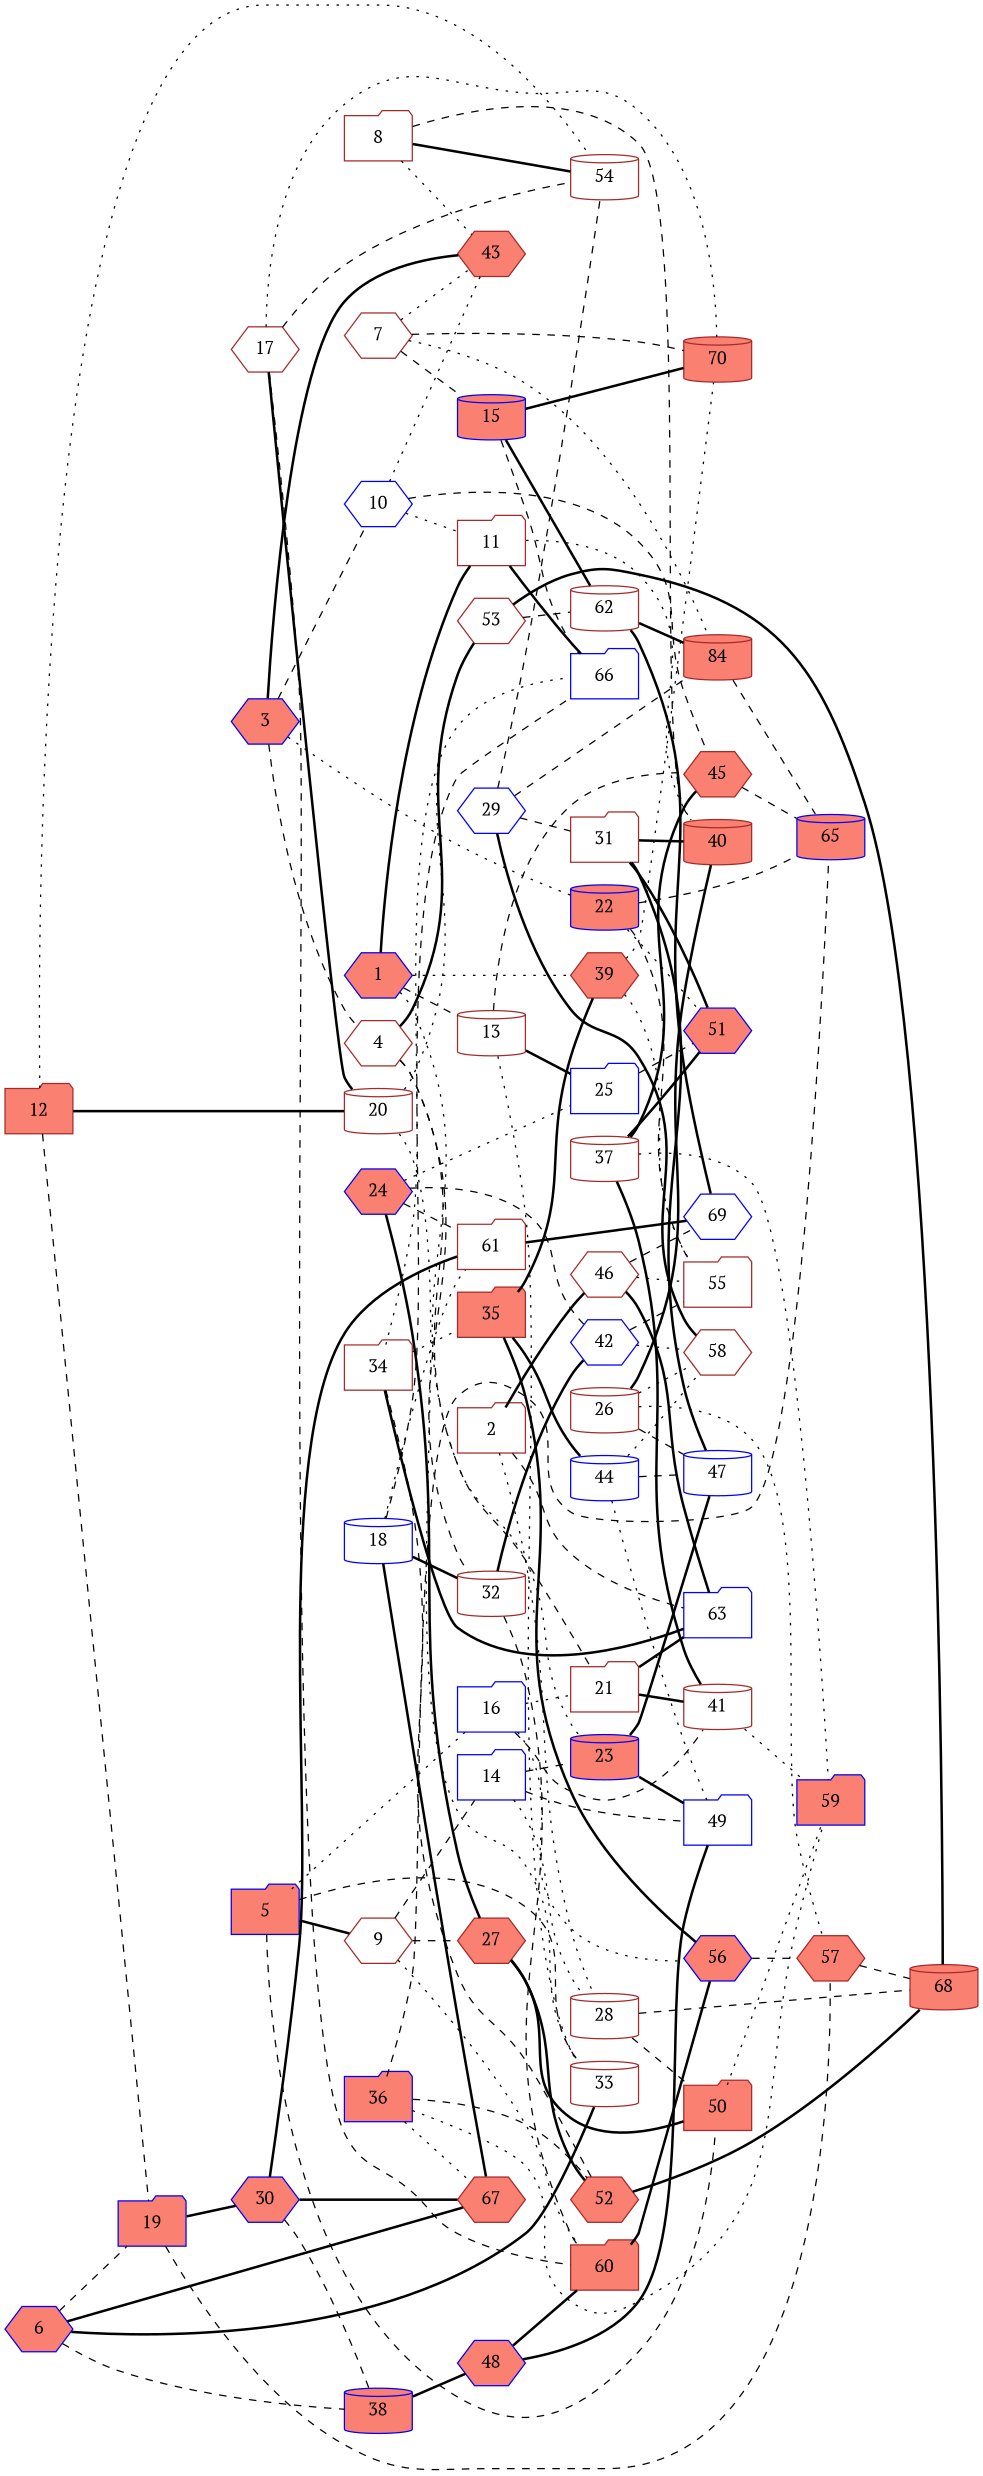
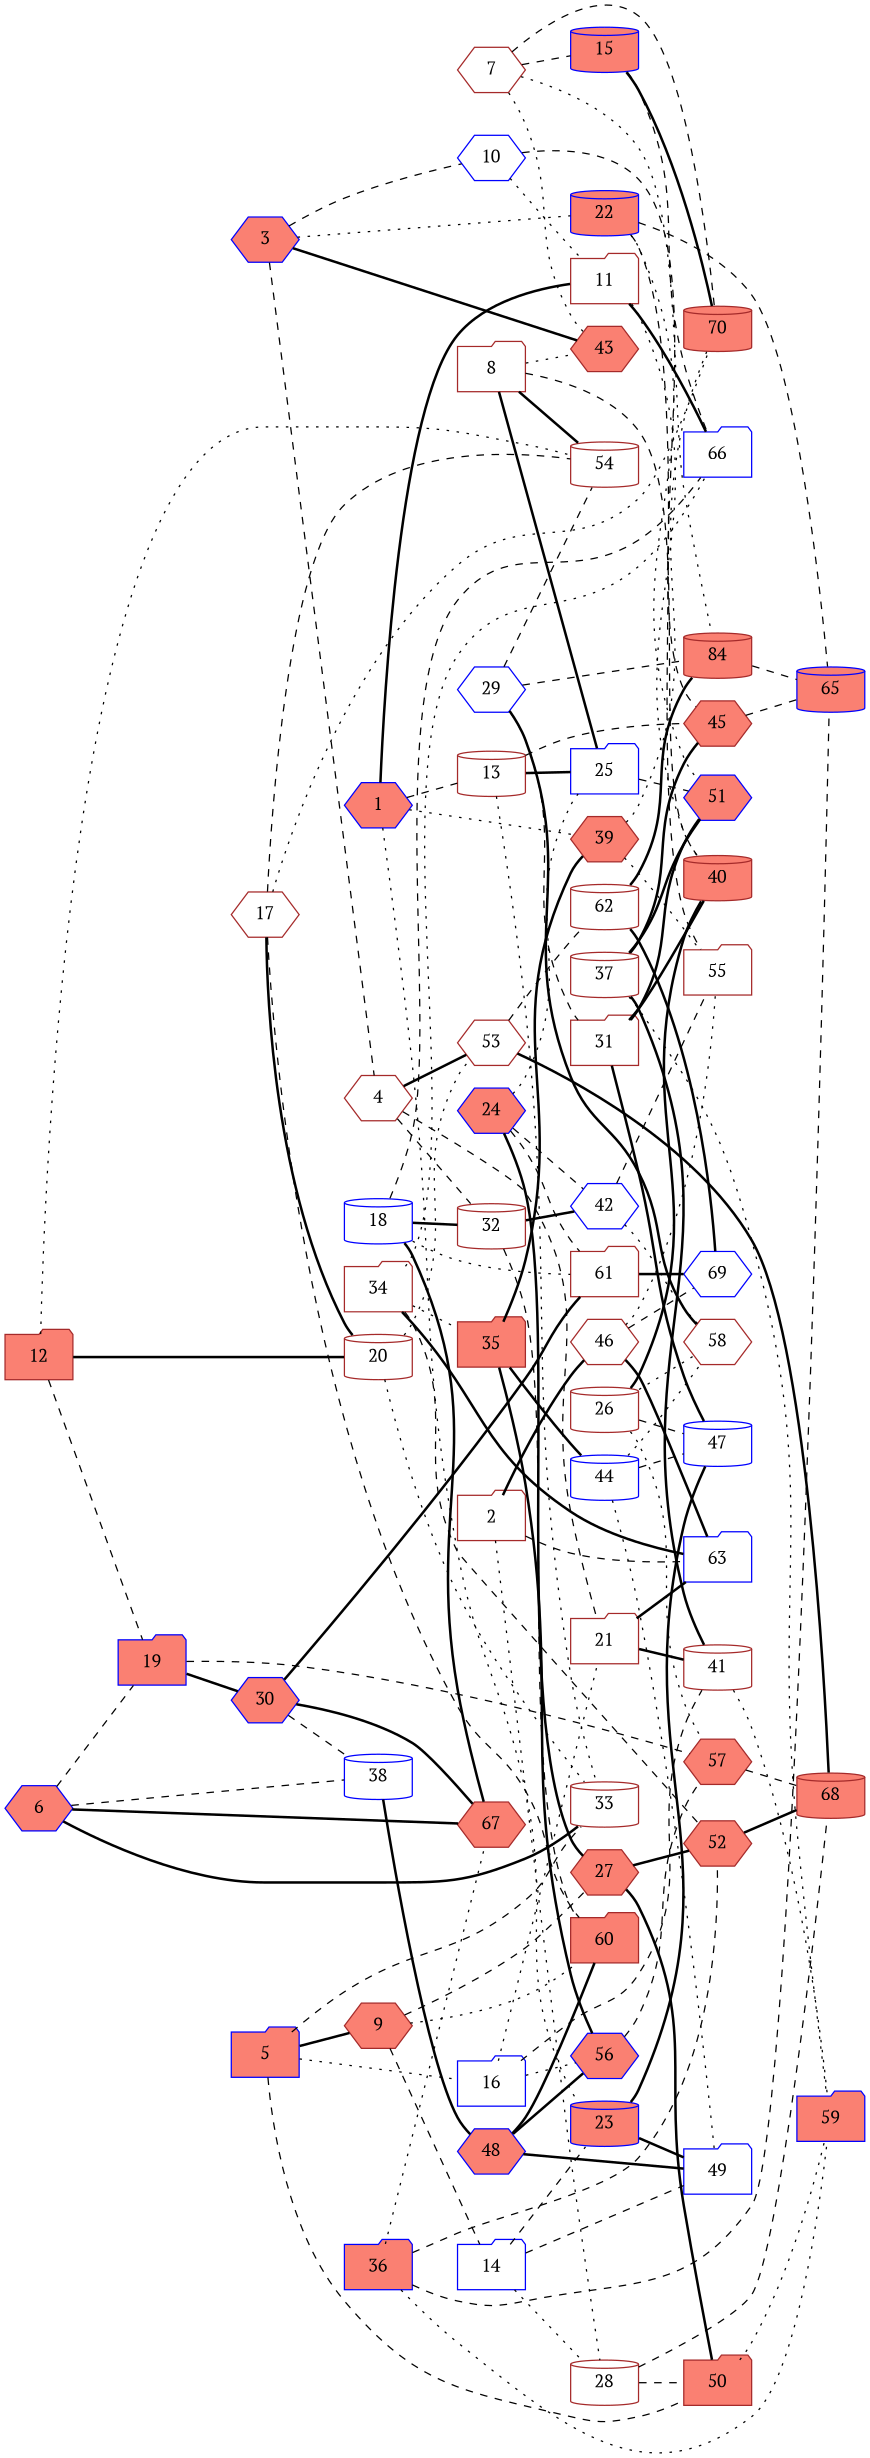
(433, 384) -> none
(544, 506) -> none
none -> (543, 552)
(378, 1941) -> (378, 2026)
(663, 2147) -> (548, 2104)
(378, 2411) -> (378, 1777)
